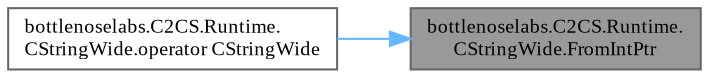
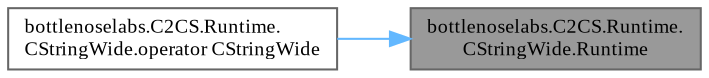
(556, 39) -> (556, 39)
